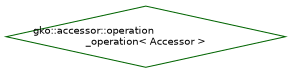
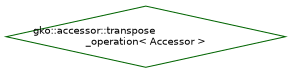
(146, 37) -> (146, 37)
